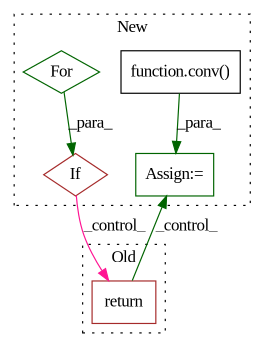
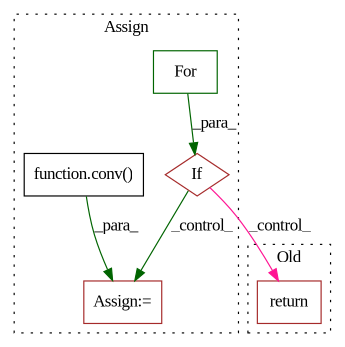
(132, 28) -> (126, 28)
(61, 72) -> (185, 72)
(175, 175) -> (123, 302)
(150, 237) -> (165, 231)
